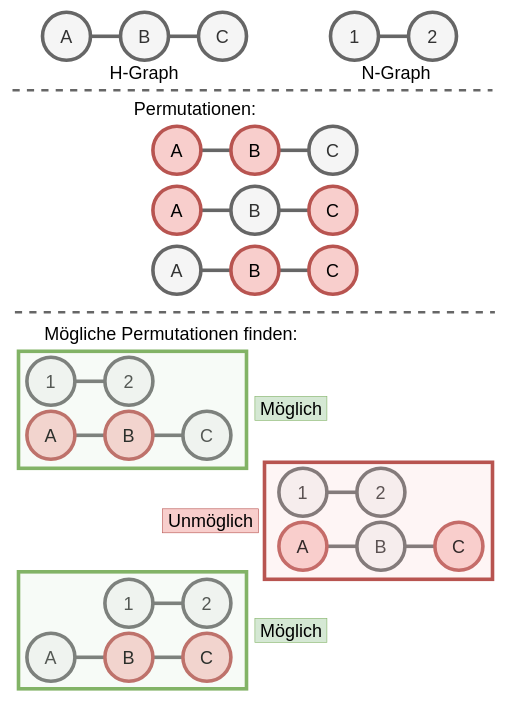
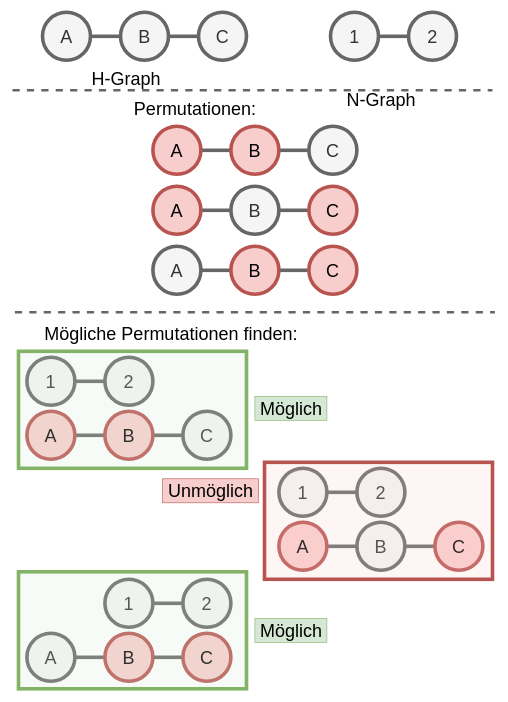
(144, 72) -> (126, 78)
(396, 72) -> (381, 99)
(210, 521) -> (210, 491)
